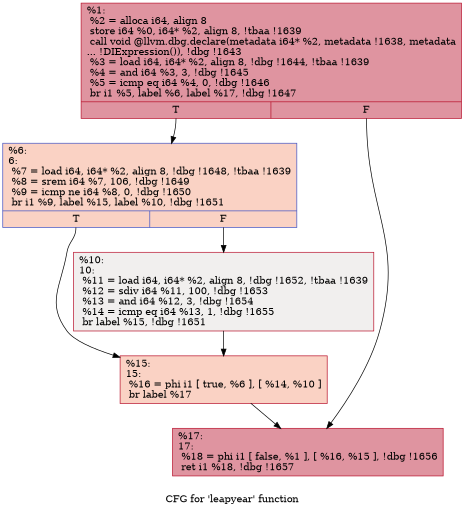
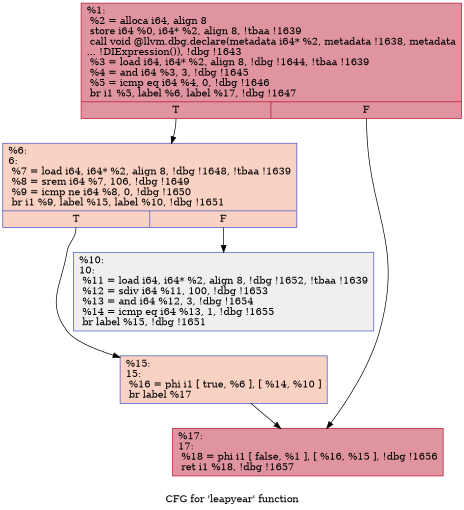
(224, 292) -> (224, 292)
(224, 340) -> none
(224, 380) -> (224, 380)
